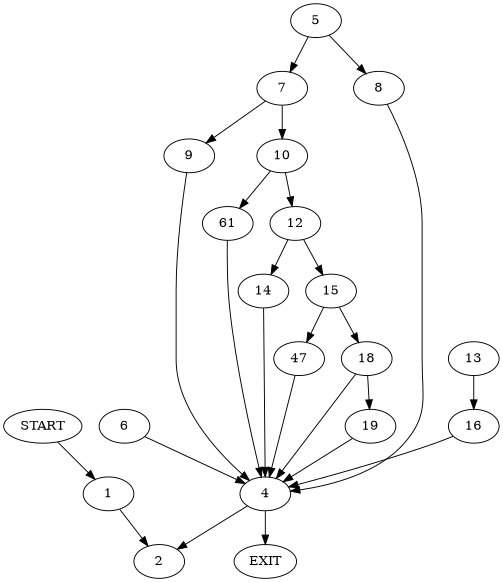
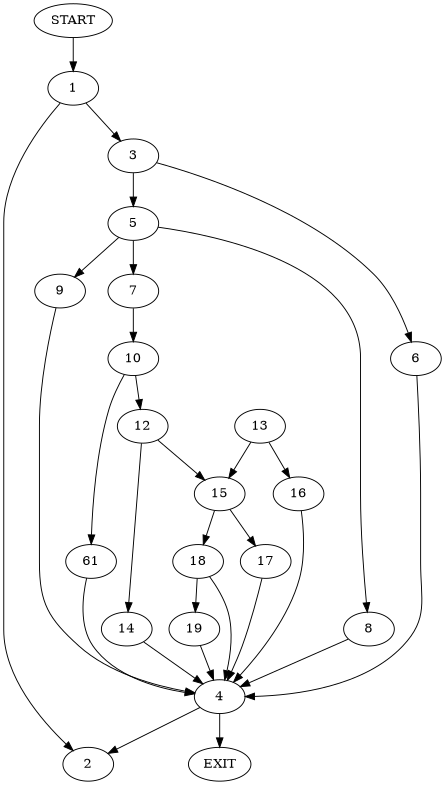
(240, 119) -> (100, 254)
none -> (133, 156)
(299, 359) -> (266, 561)
none -> (242, 456)
